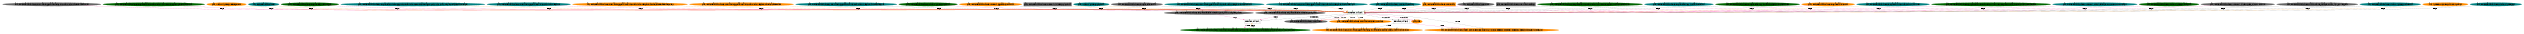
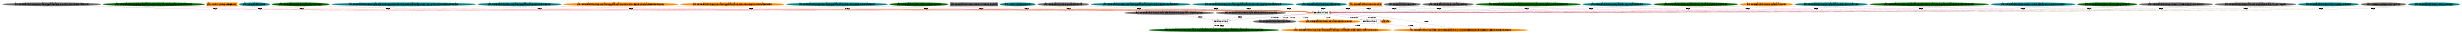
(227, 4) -> (222, 4)
(991, 4) -> none
(1516, 4) -> (1448, 4)
(2445, 4) -> (2384, 4)
